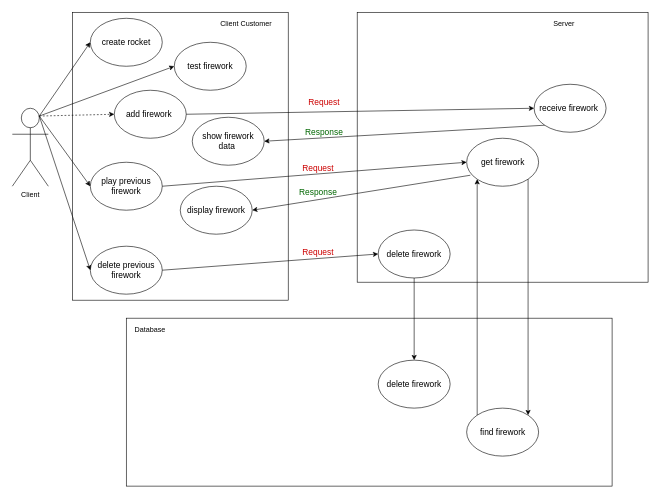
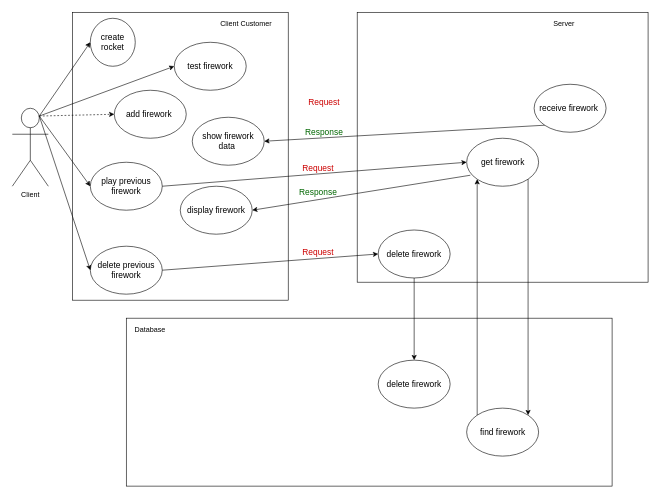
(126, 42) -> (113, 42)
(287, 113) -> none
